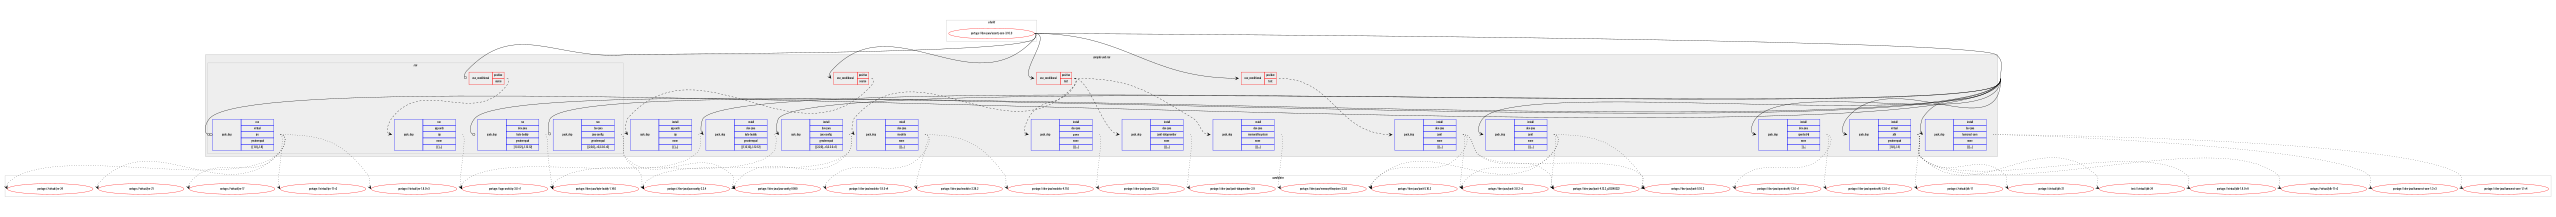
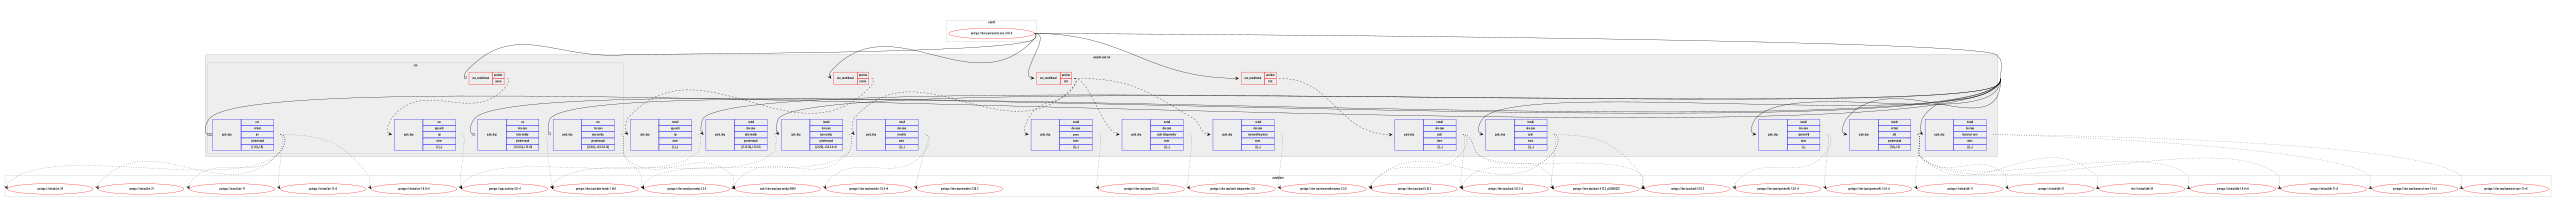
(232, 189) -> (232, 189)
(778, 189) -> (778, 189)
(1051, 189) -> none
(1142, 189) -> (1142, 189)
(1324, 189) -> (1324, 189)
